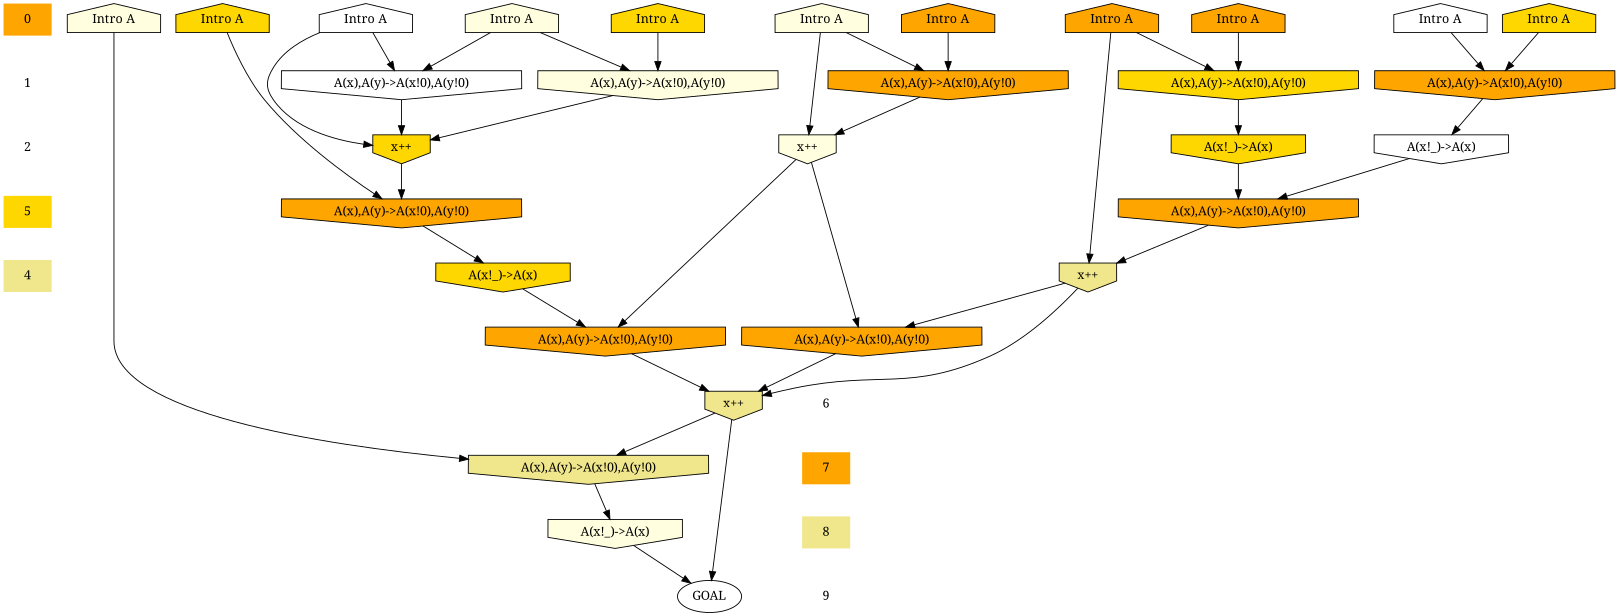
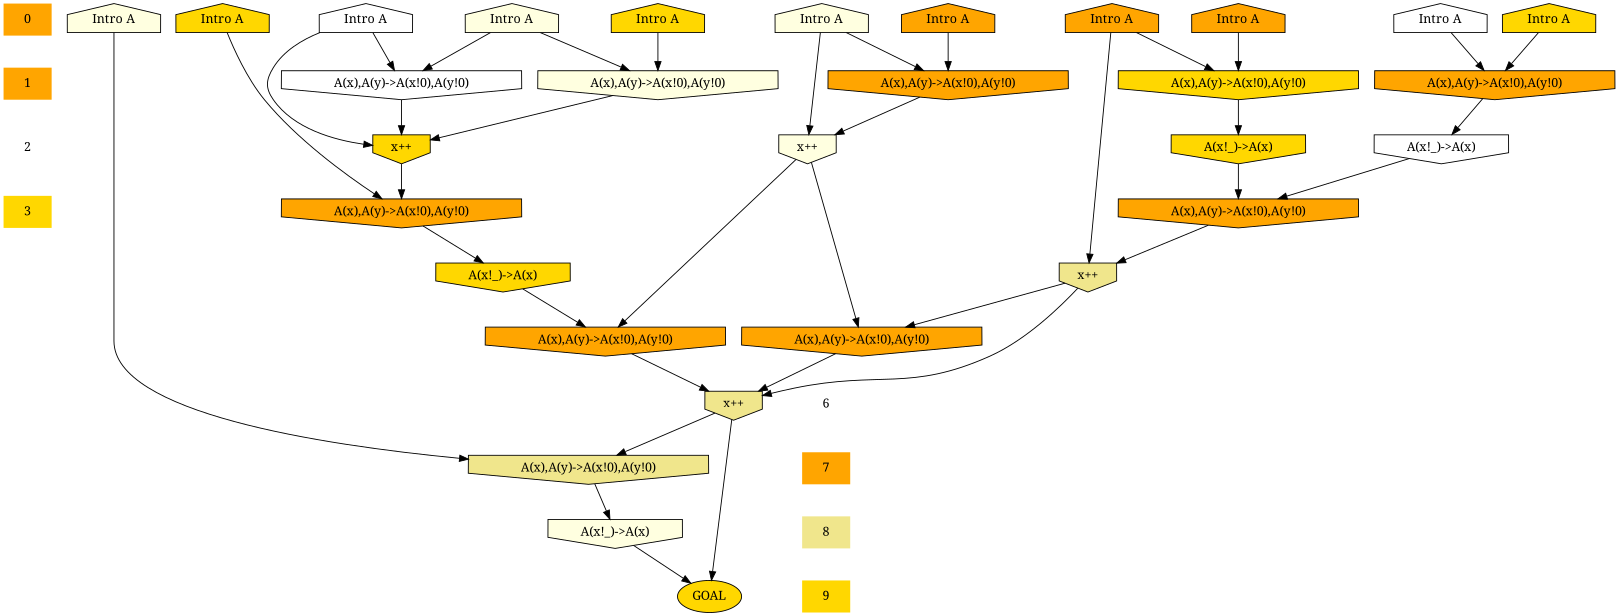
(28, 84) -> (28, 84)
(28, 212) -> (28, 212)
(28, 276) -> none
(710, 596) -> (710, 596)
(826, 596) -> (826, 596)
